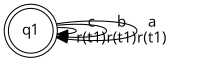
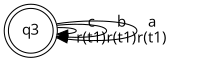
(31, 31) -> (31, 31)
